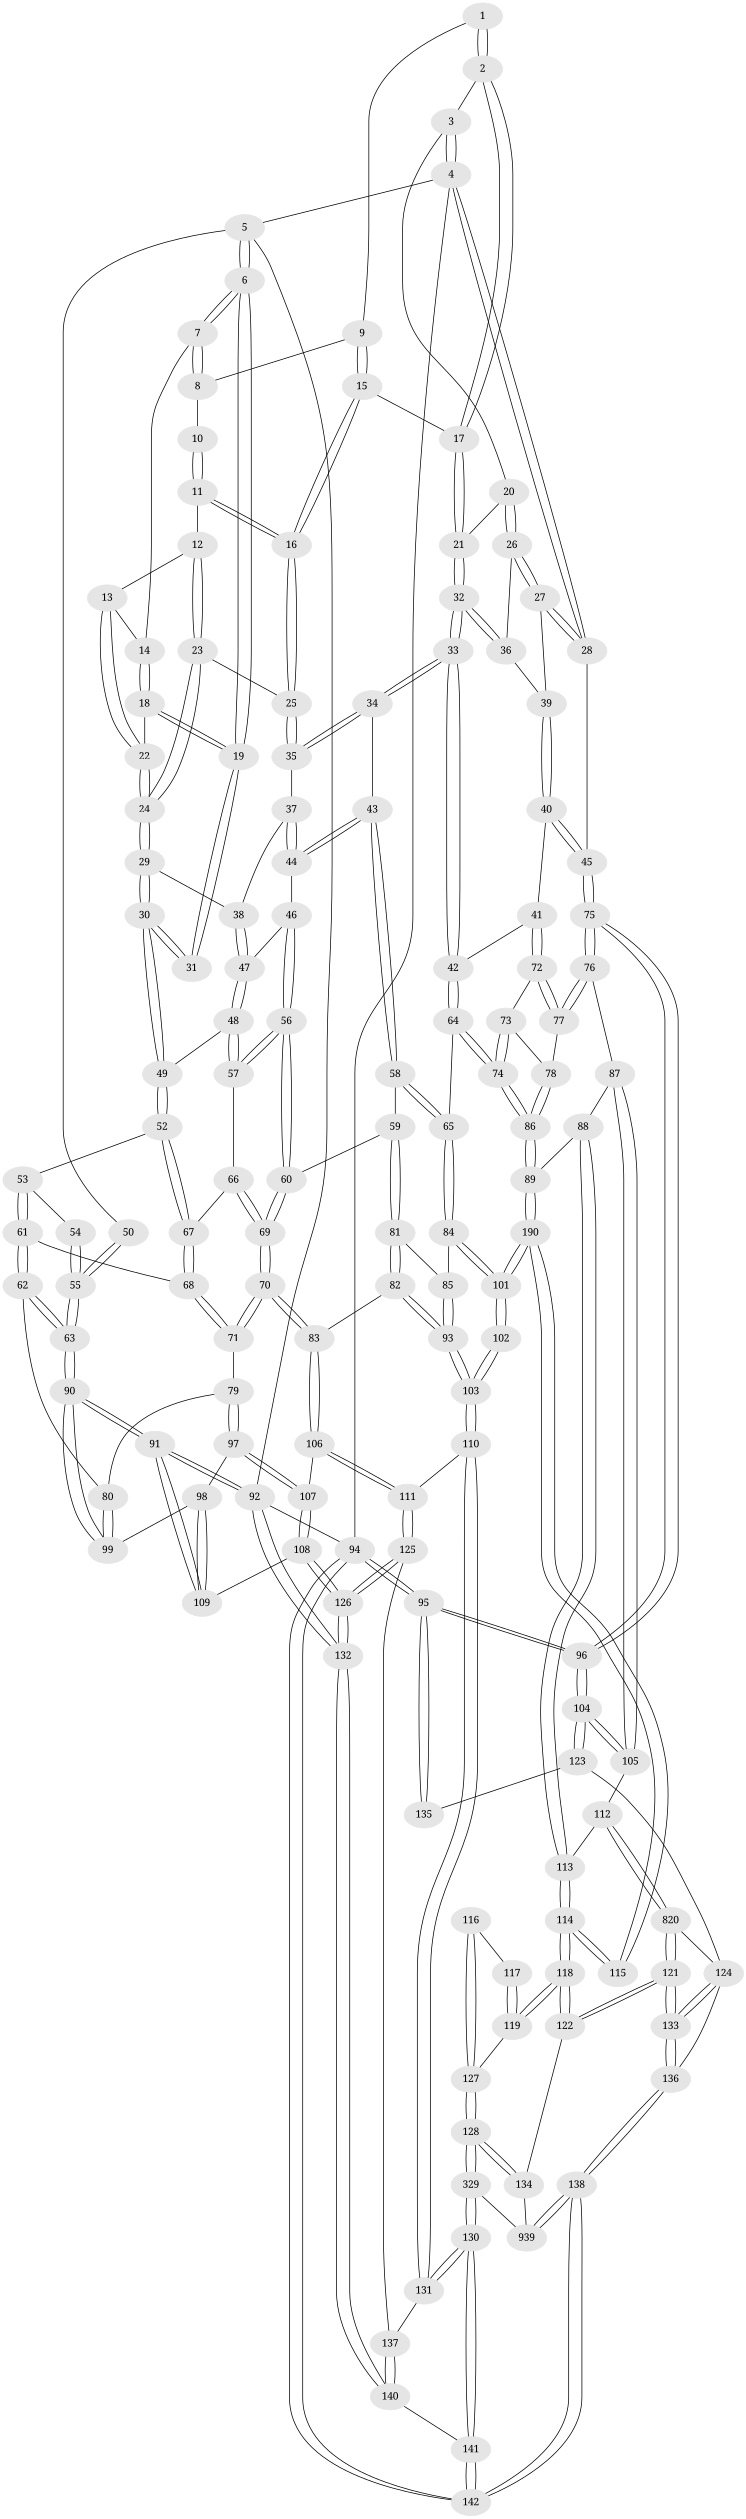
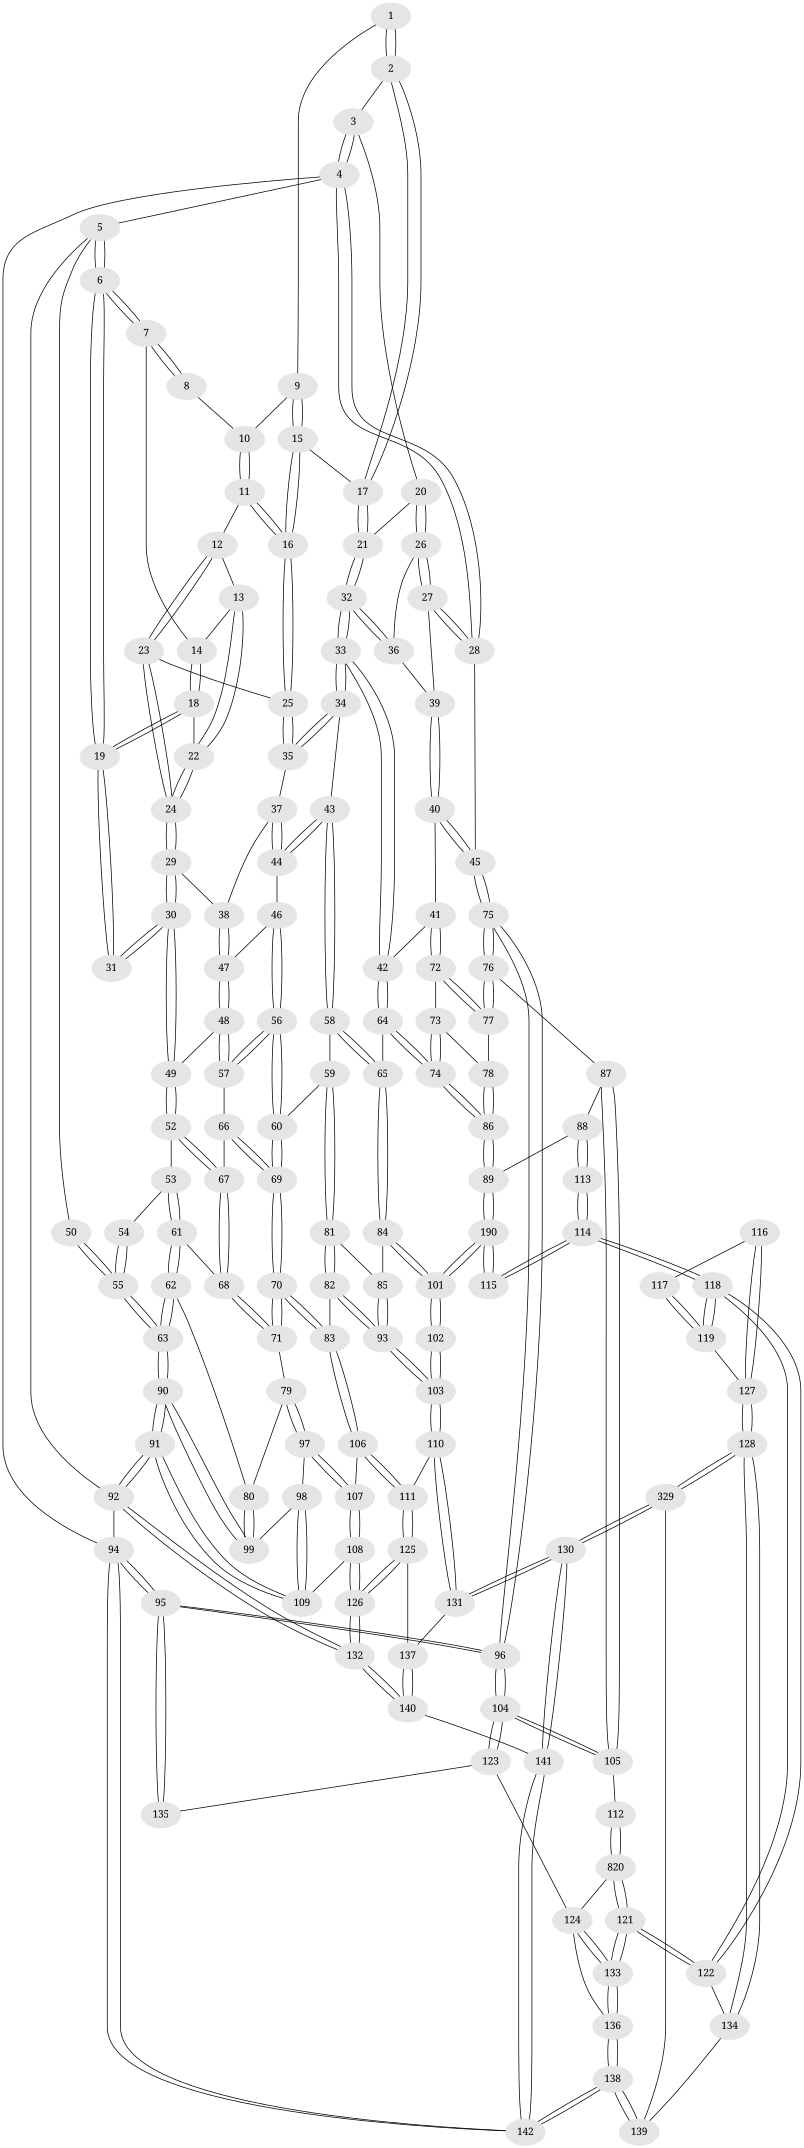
(280, 360) -> (271, 413)
(584, 1841) -> none
(527, 2238) -> (639, 2132)
